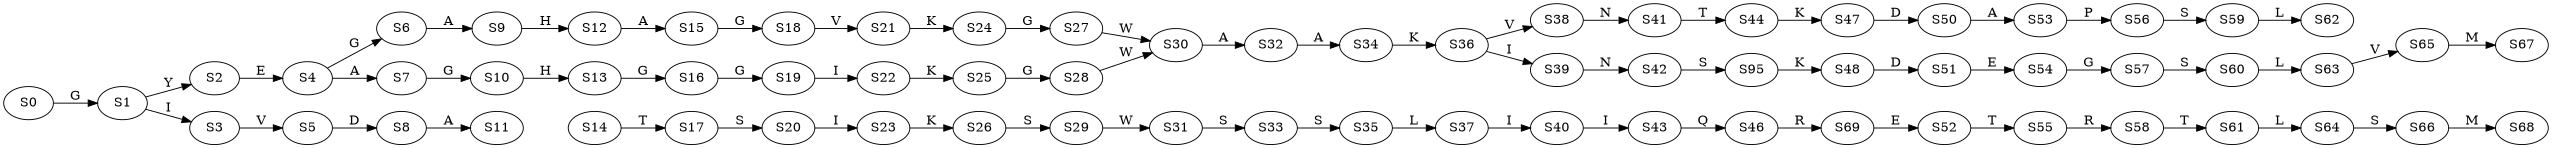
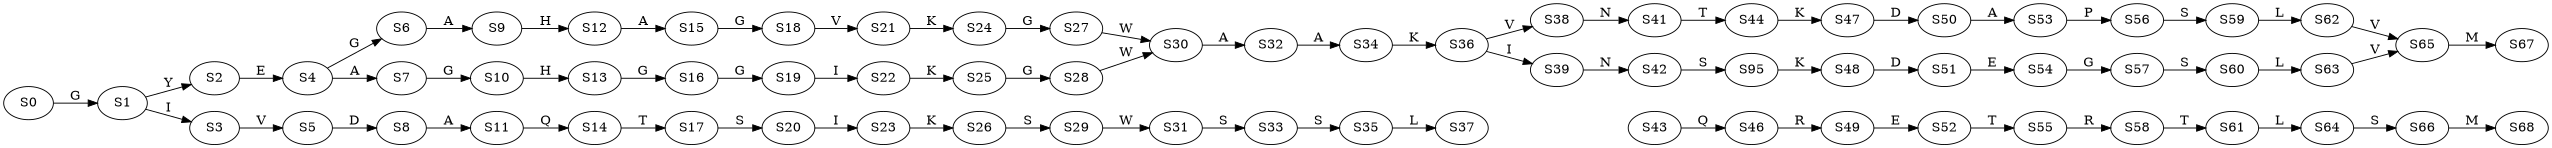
none -> (2370, 31)
none -> (541, 128)
(1557, 128) -> none
(1847, 128) -> (1847, 128)
